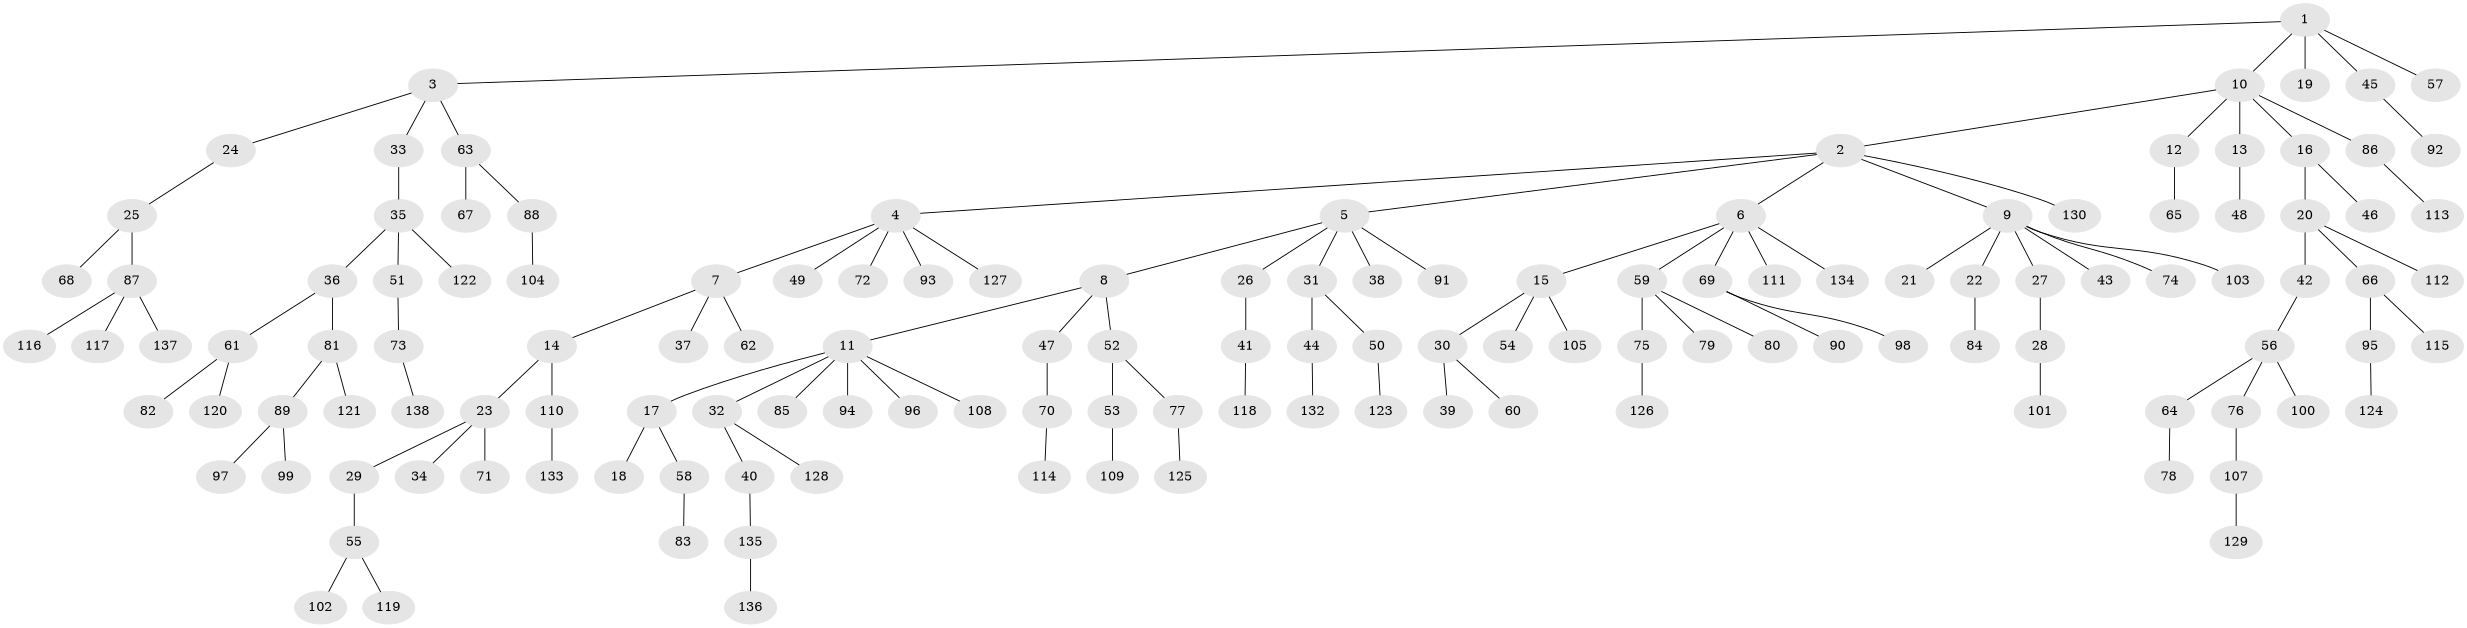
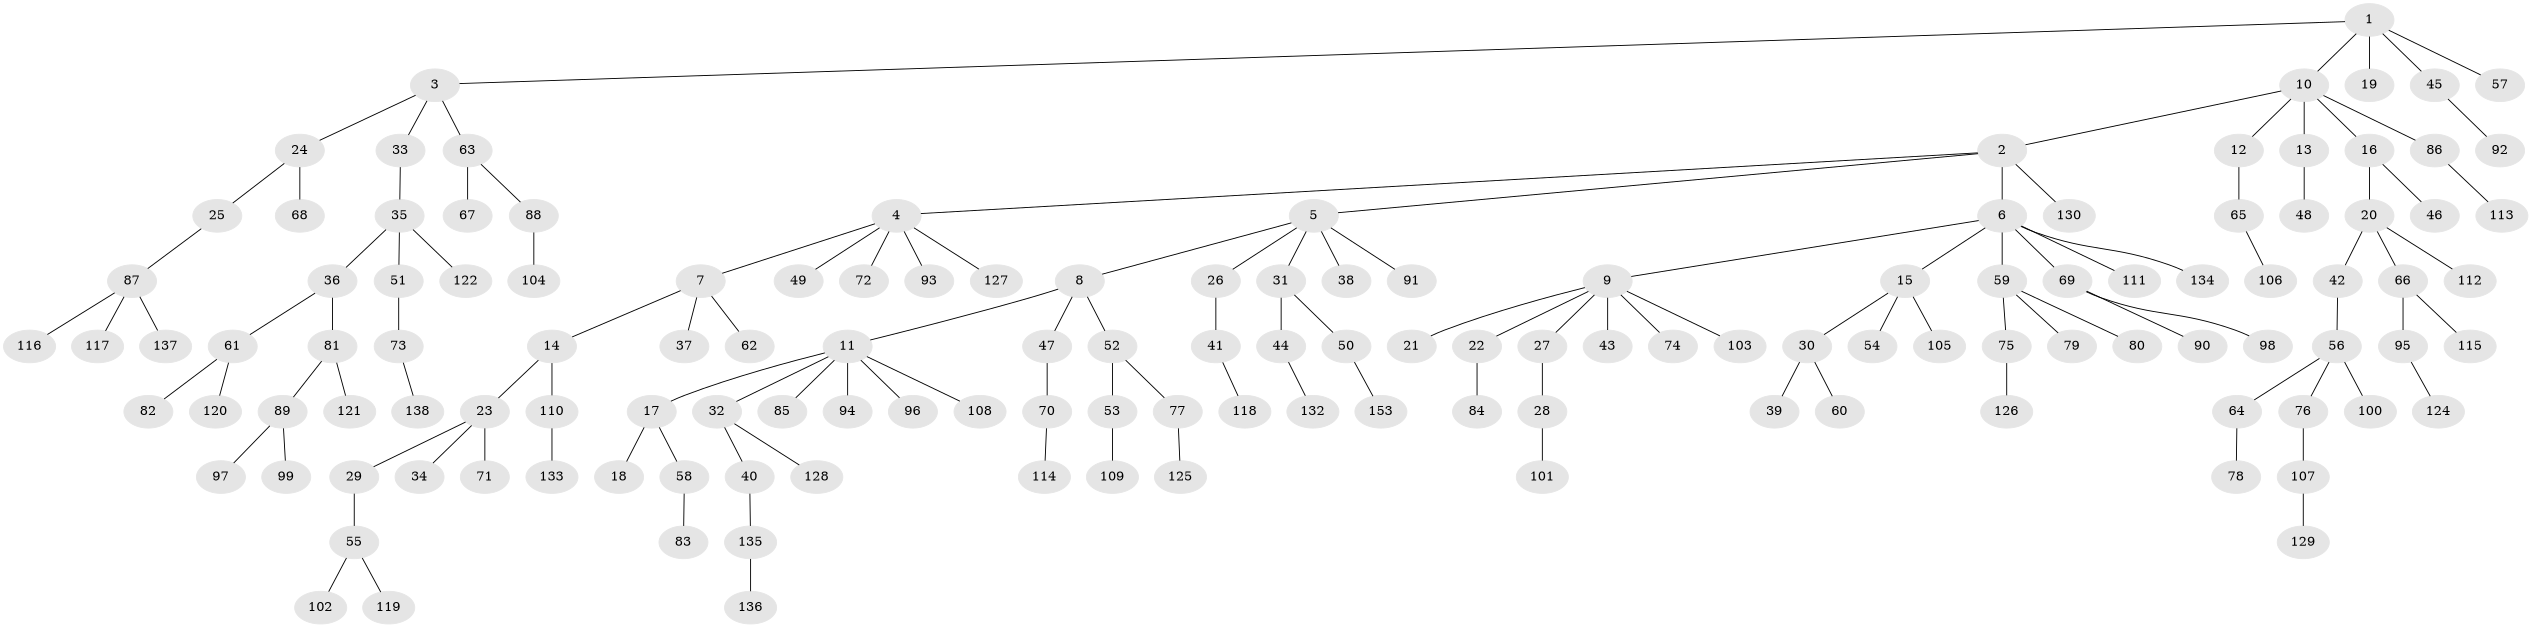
(1924, 183) -> (1805, 248)
(100, 248) -> (300, 183)
none -> (2271, 281)
(1381, 412) -> (1381, 412)
